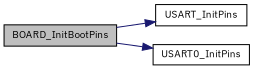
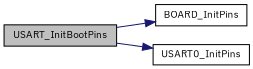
(201, 15) -> (201, 15)
(60, 35) -> (60, 35)
